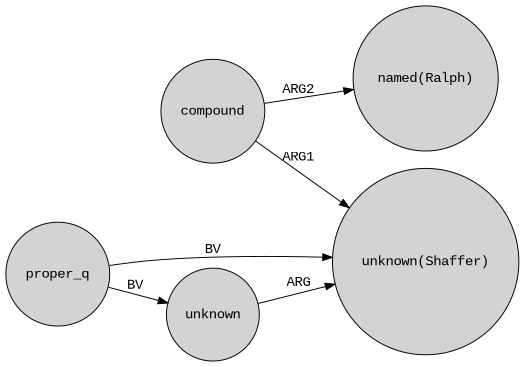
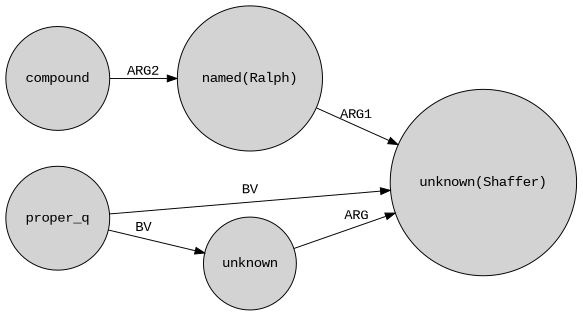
(298, 171) -> (353, 124)
